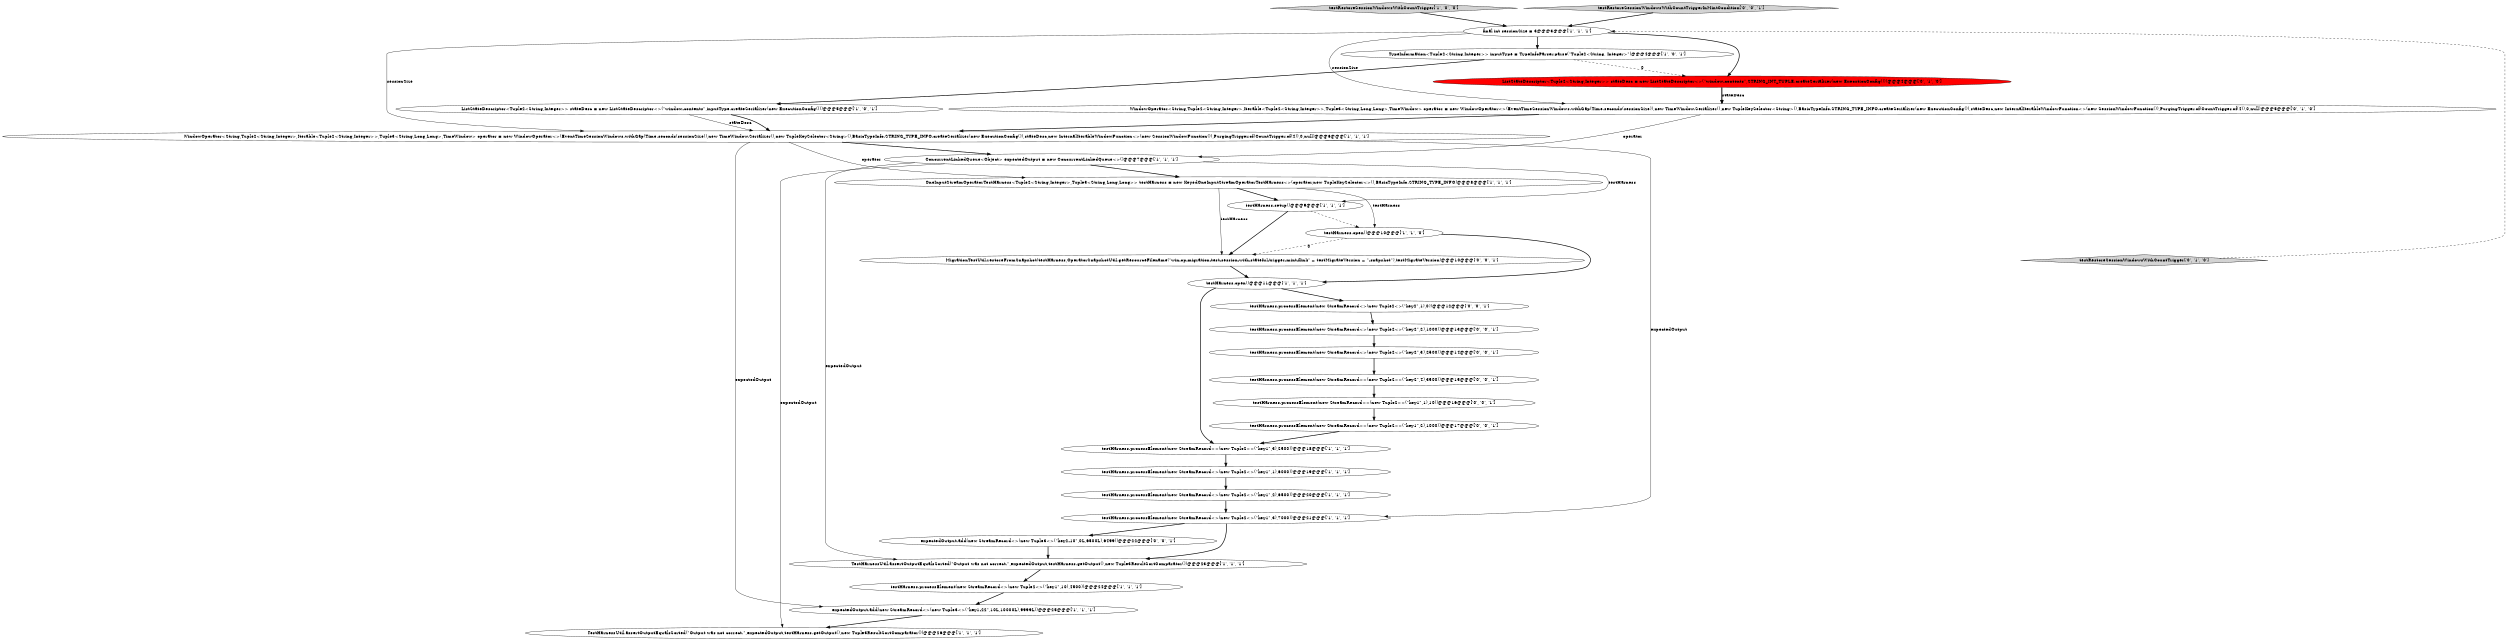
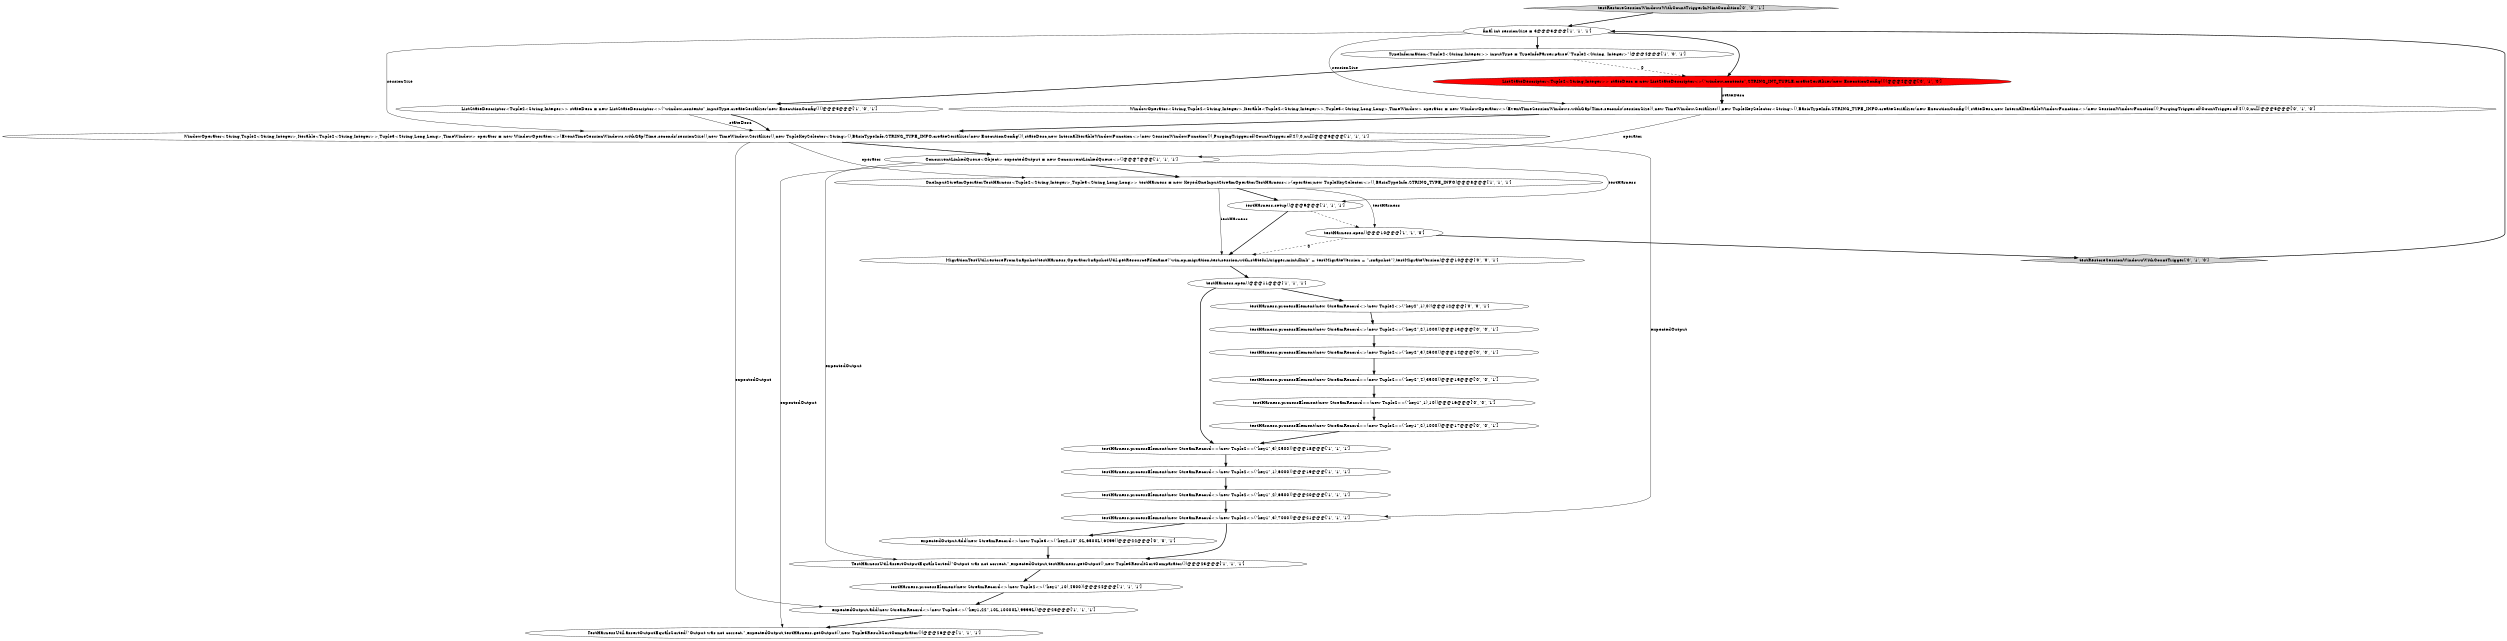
(1394, 8) -> none
(2294, 37) -> (2294, 37)
(1538, 274) -> (1755, 247)
